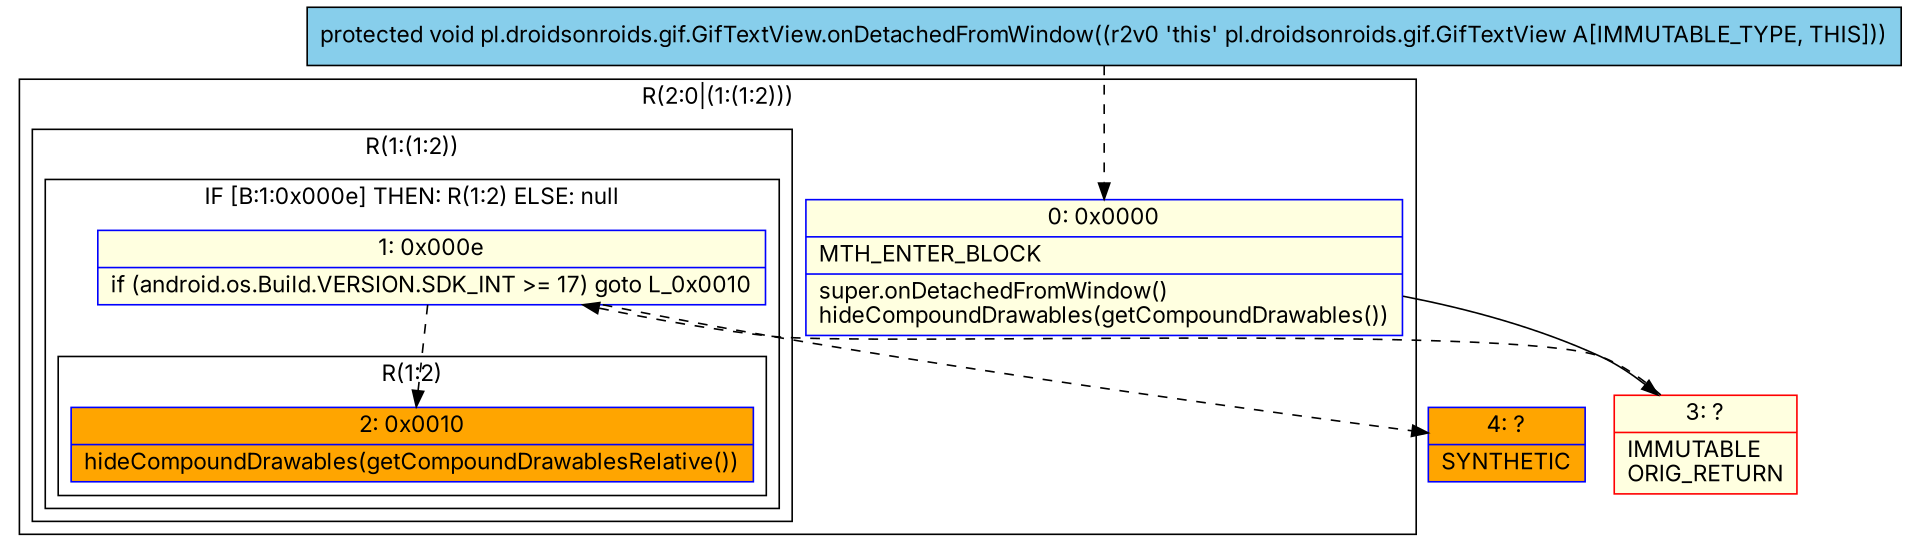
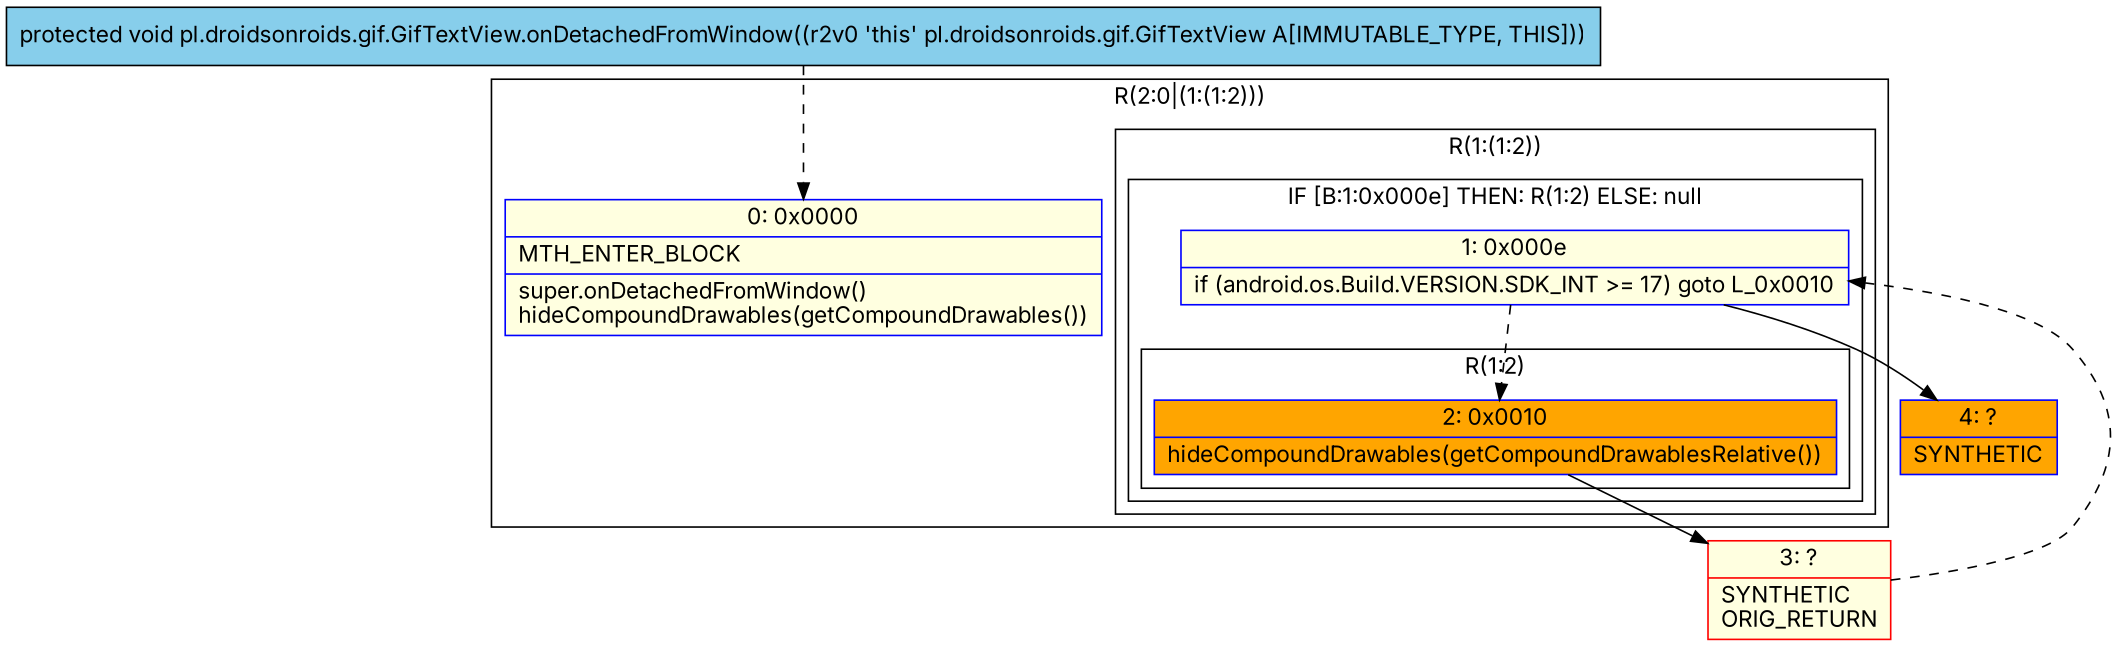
(1529, 328) -> (1630, 505)
(1006, 374) -> (1828, 338)
(1694, 450) -> (1786, 596)
